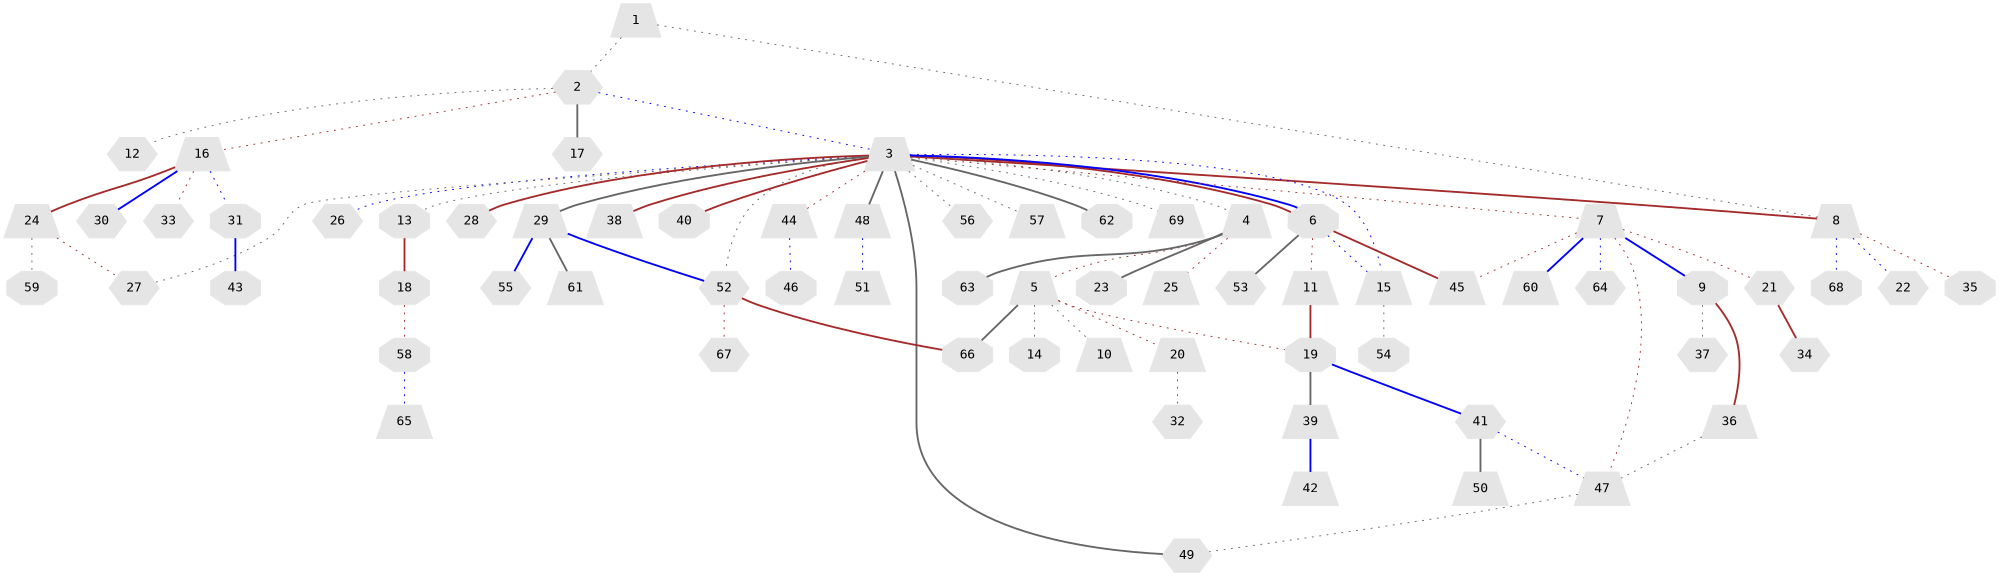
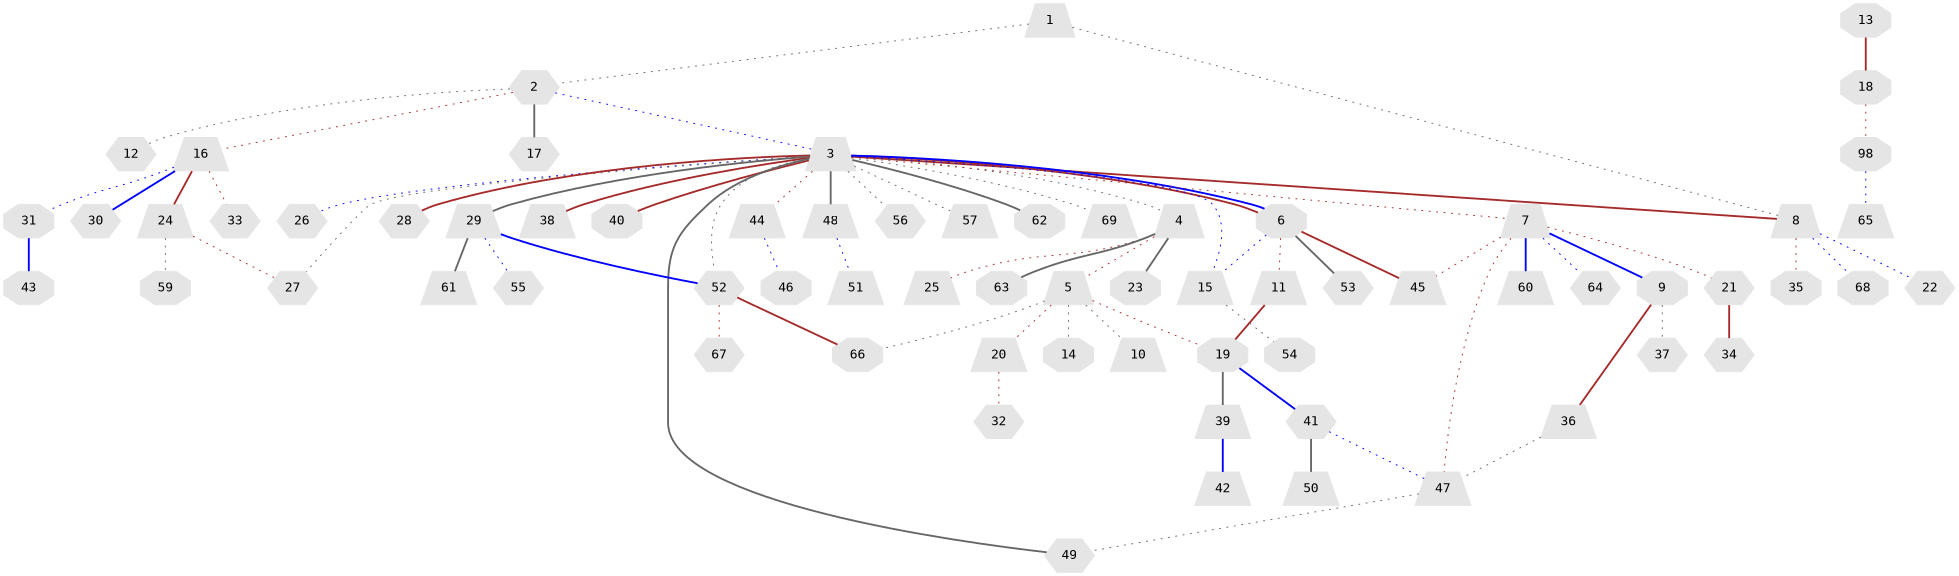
(556, 185) -> none
(523, 255) -> (496, 255)
(1000, 323) -> (965, 327)
(404, 355) -> (1866, 154)
